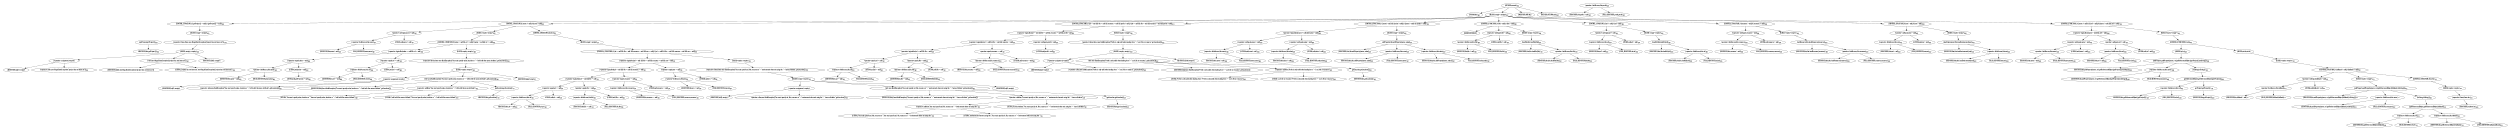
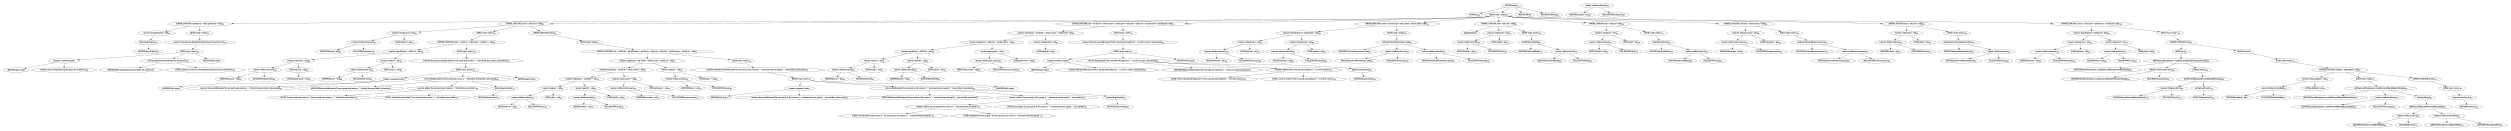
none -> (156, 33)
